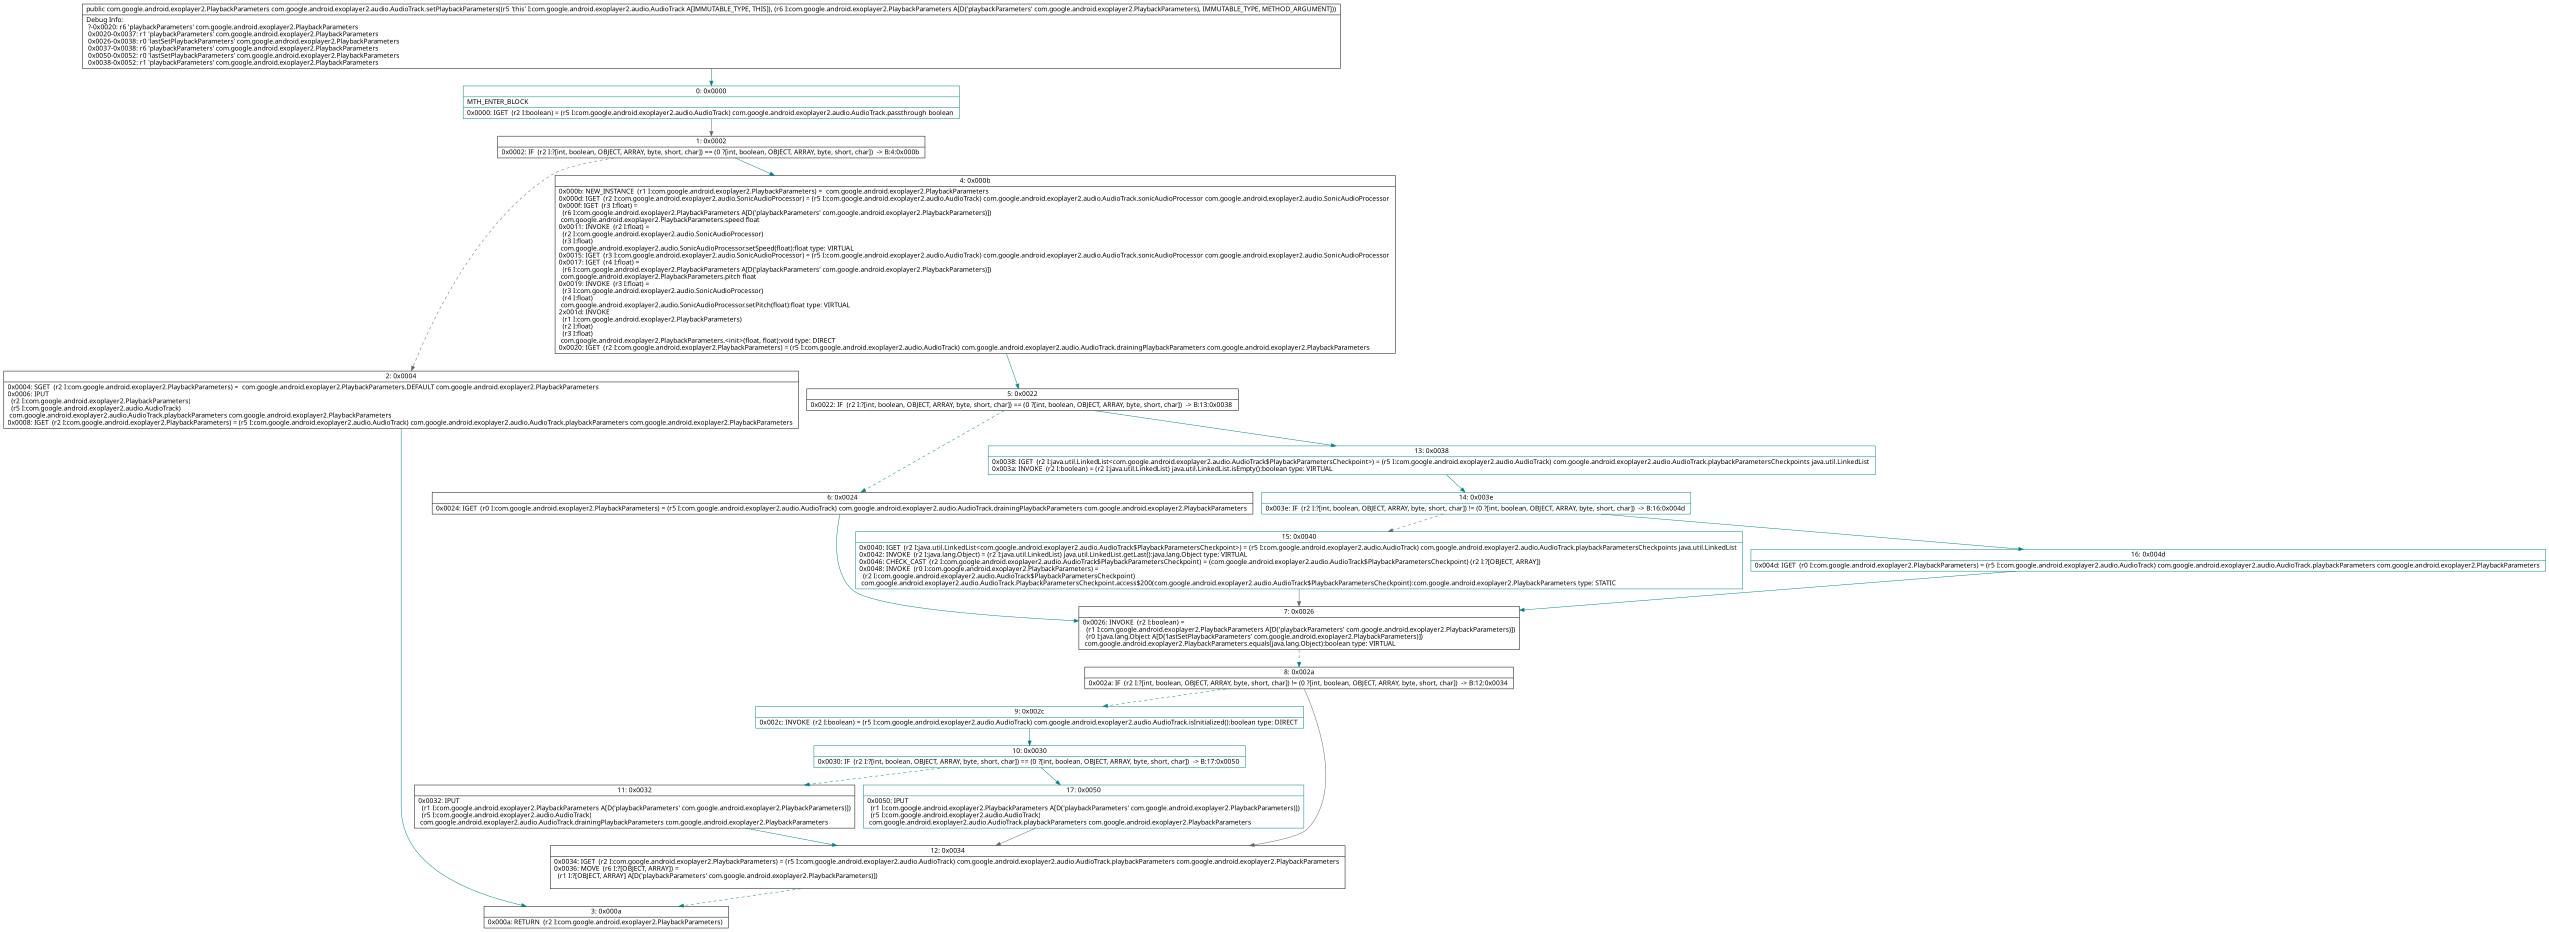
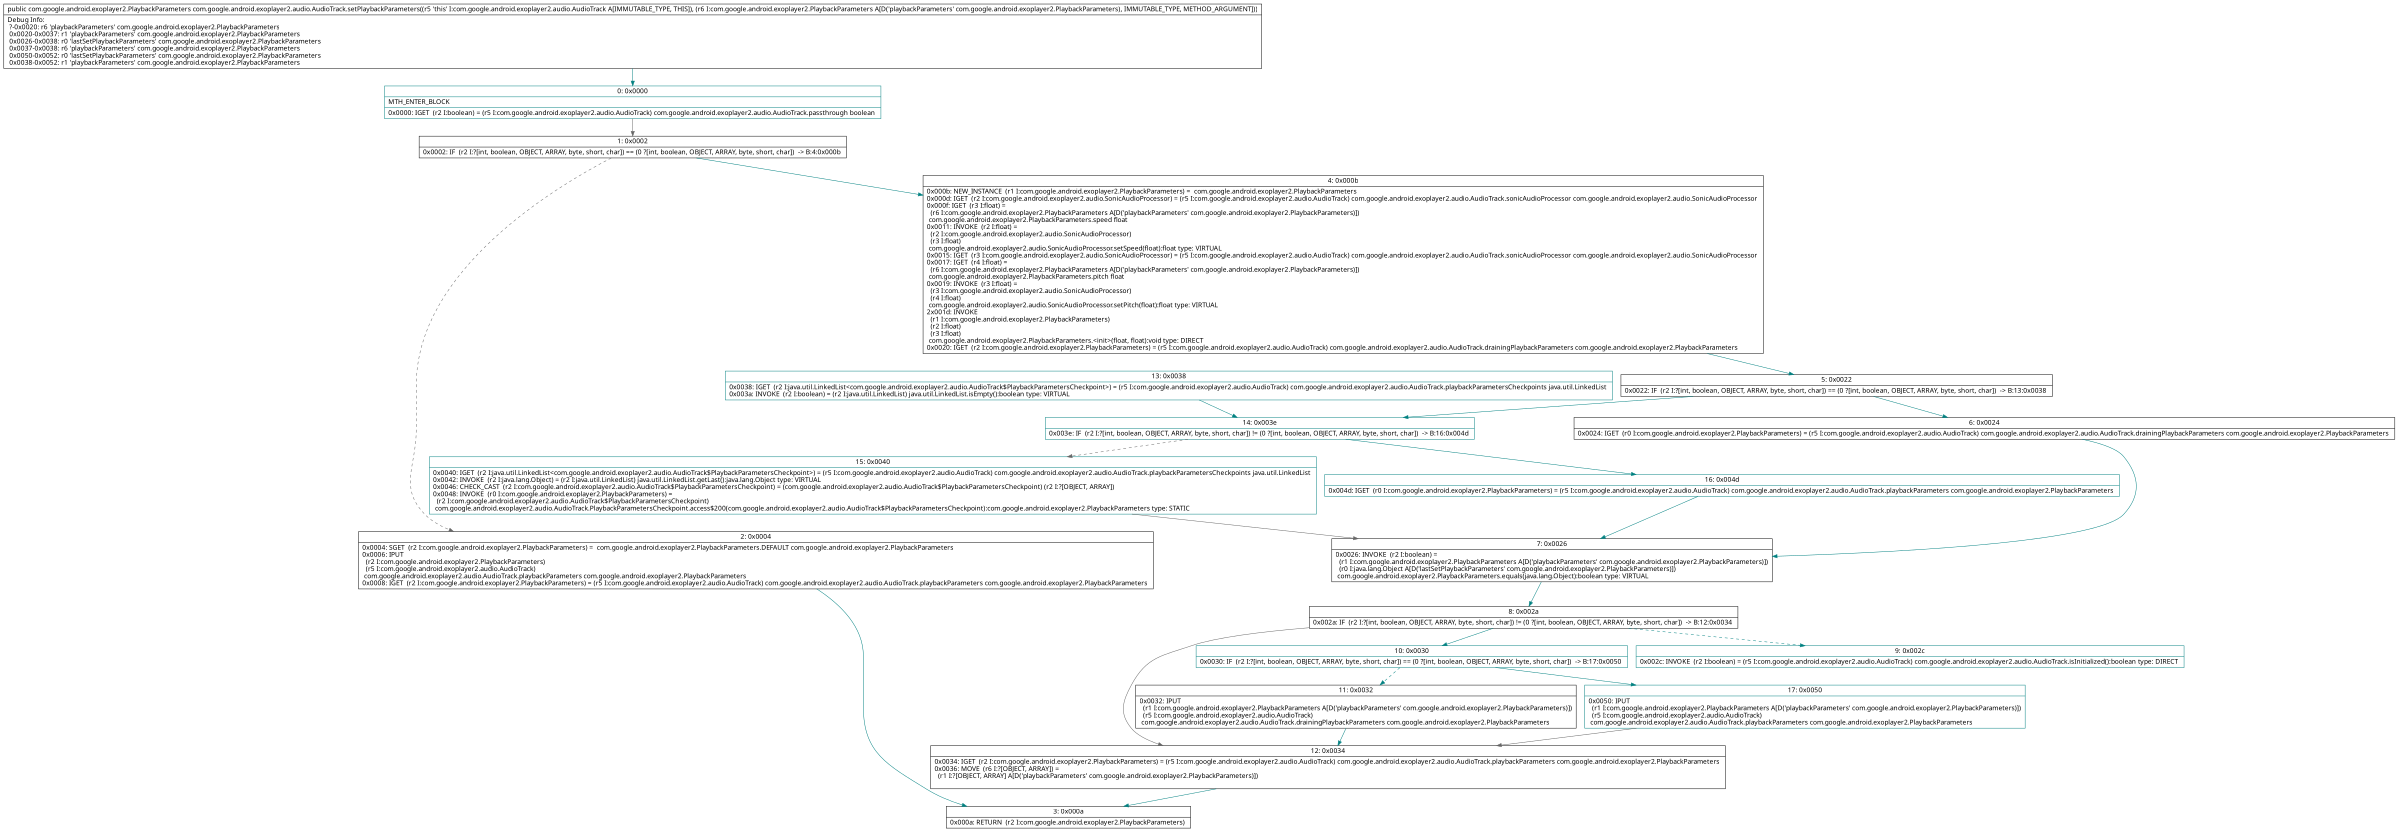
(1213, 428) -> (1551, 407)
(935, 450) -> (1908, 406)
(1299, 656) -> (1536, 592)
(1030, 735) -> (1470, 636)
(742, 897) -> (1172, 797)
